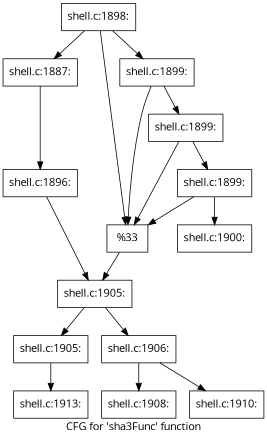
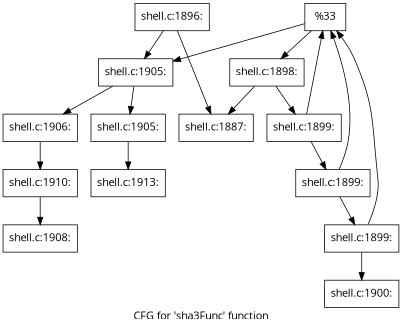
(40, 124) -> (193, 69)
(112, 124) -> (299, 42)
(139, 373) -> (40, 207)
